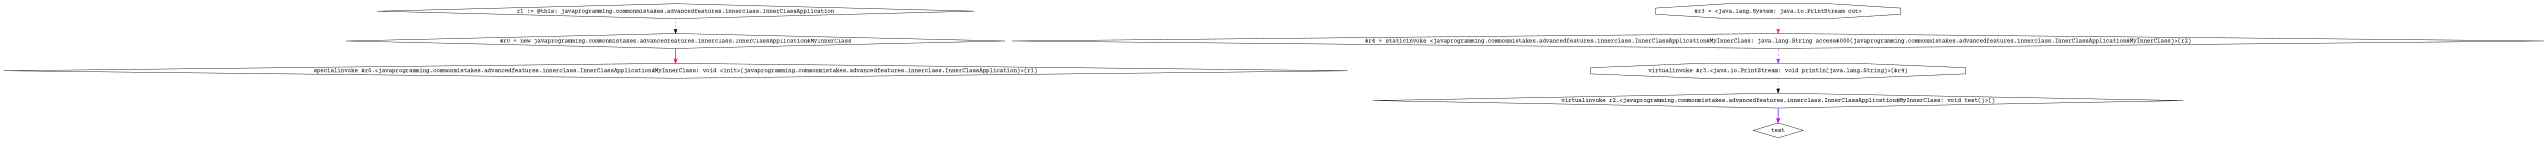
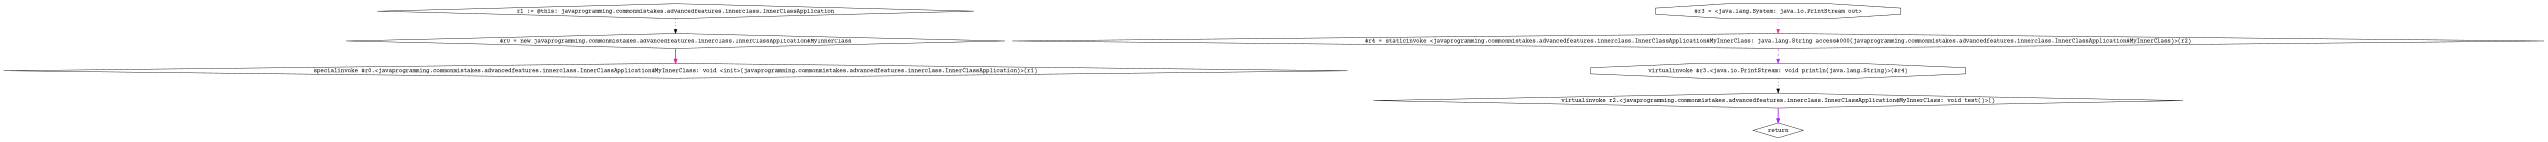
(1778, 130) -> (1778, 130)
